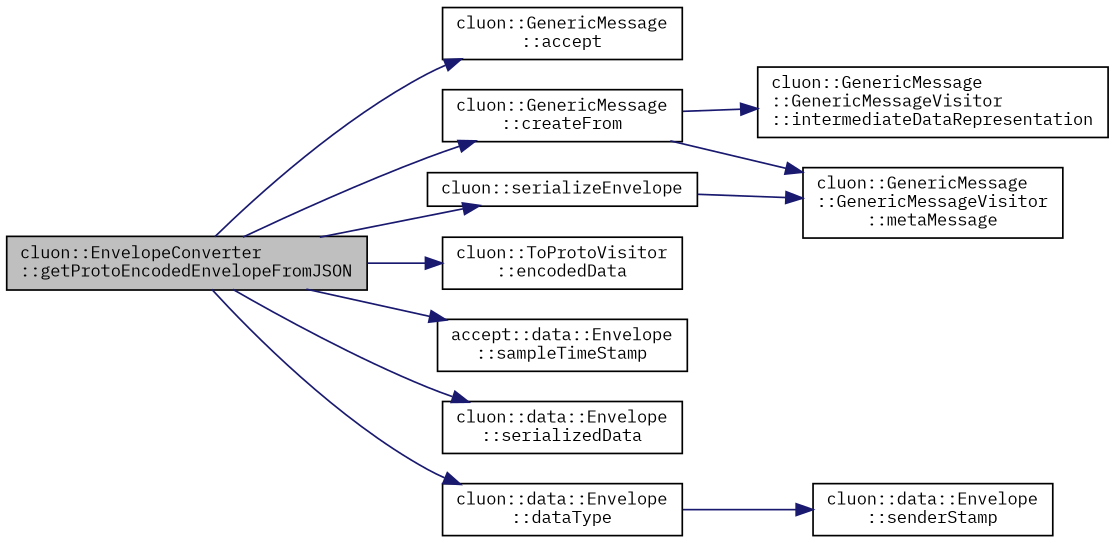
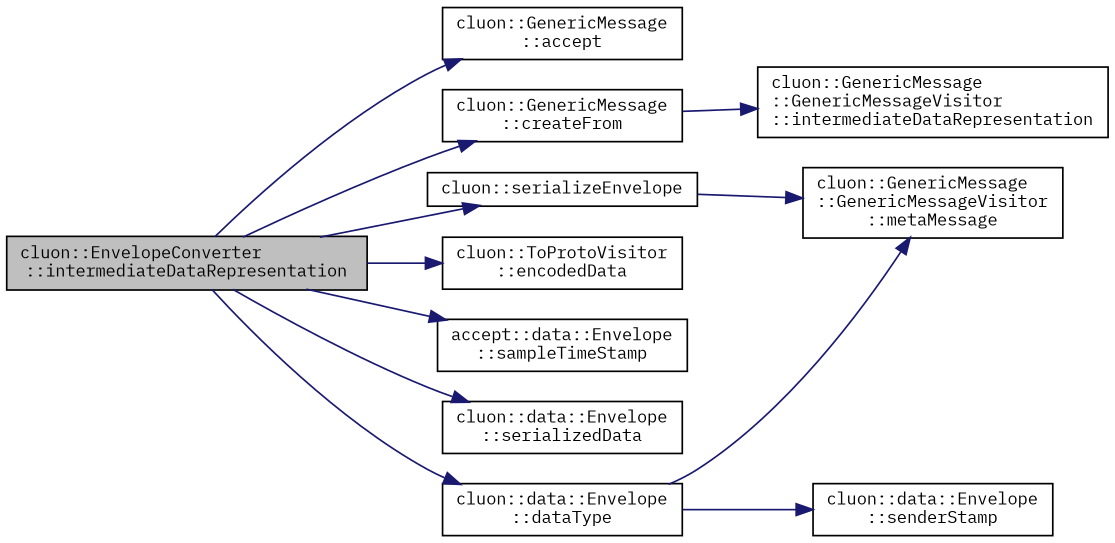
(728, 155) -> (798, 382)
(187, 263) -> (187, 263)
